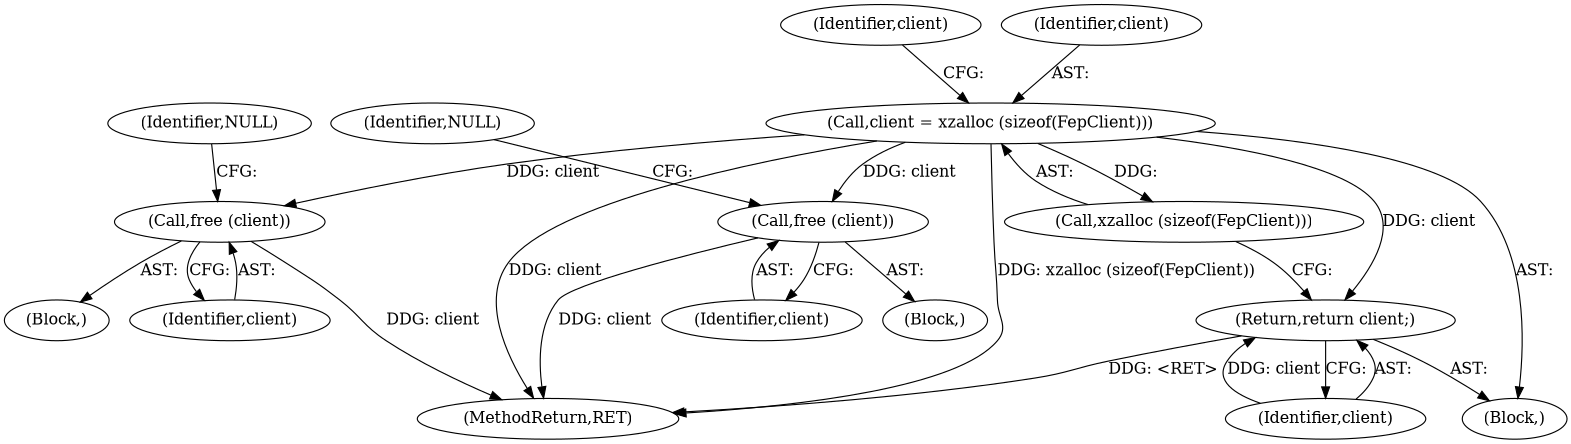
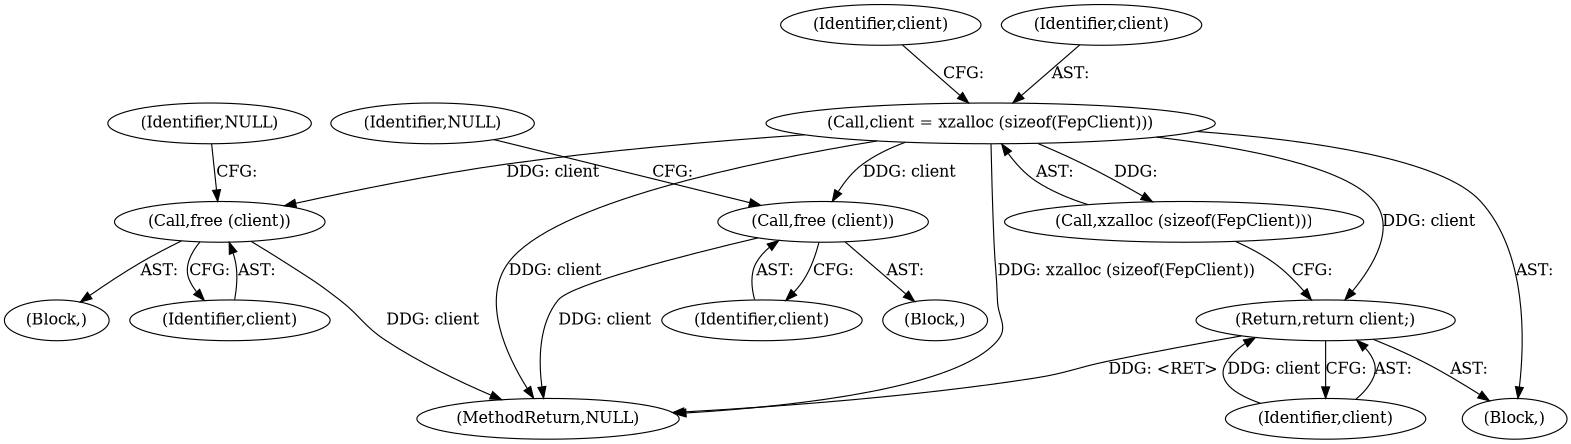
(548, 419) -> (548, 419)
